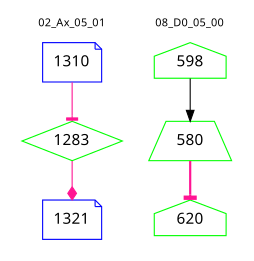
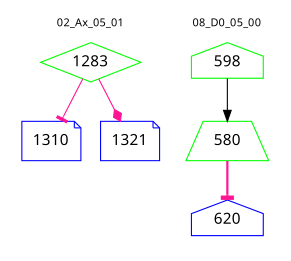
(72, 99) -> (73, 98)
(190, 220) -> (227, 220)
